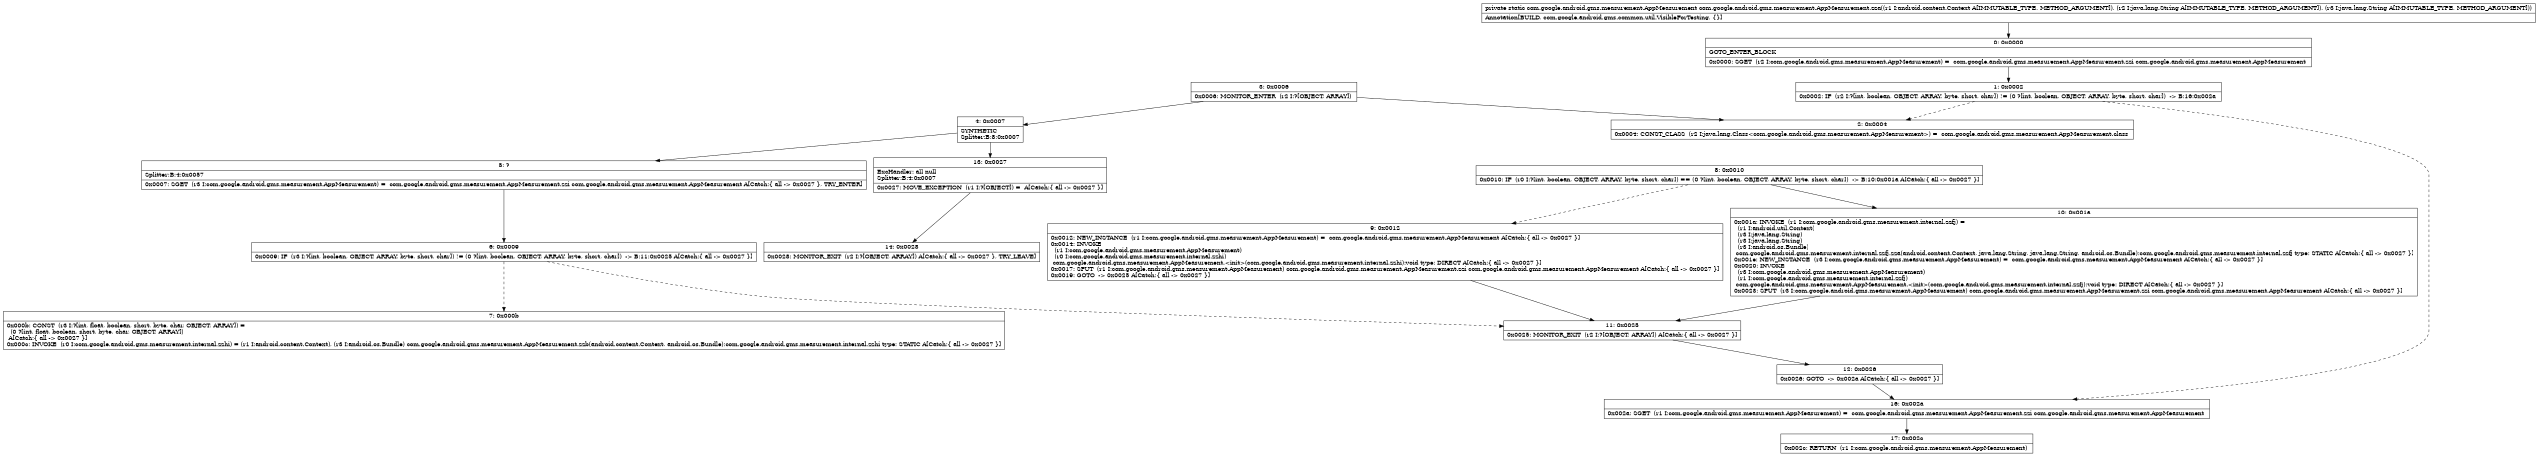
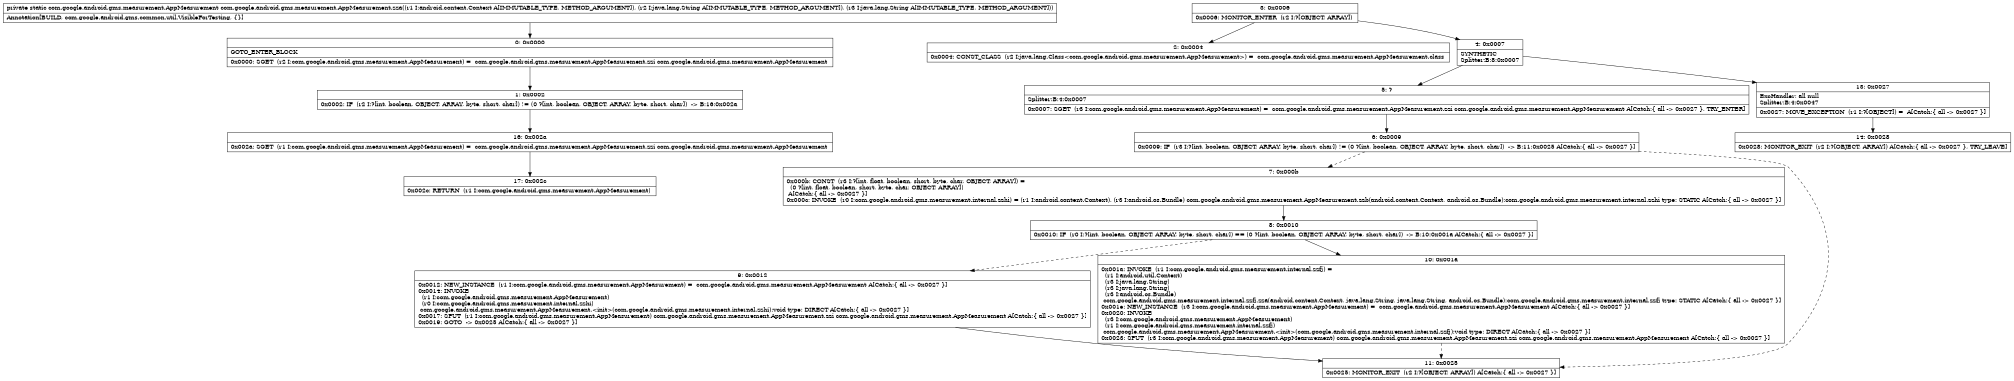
(1942, 110) -> none
(175, 175) -> (1057, 100)
(907, 178) -> (1789, 103)
none -> (1284, 211)
(2429, 265) -> (530, 119)
(1750, 308) -> (1441, 349)
(1860, 374) -> none
